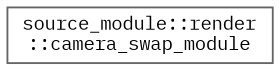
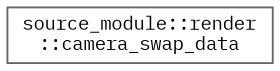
(140, 35) -> (140, 35)
